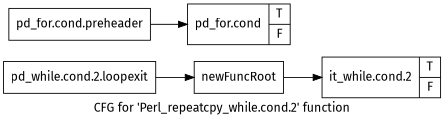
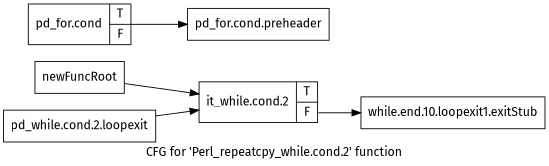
(164, 24) -> (155, 24)
(171, 77) -> (173, 114)
none -> (453, 113)
